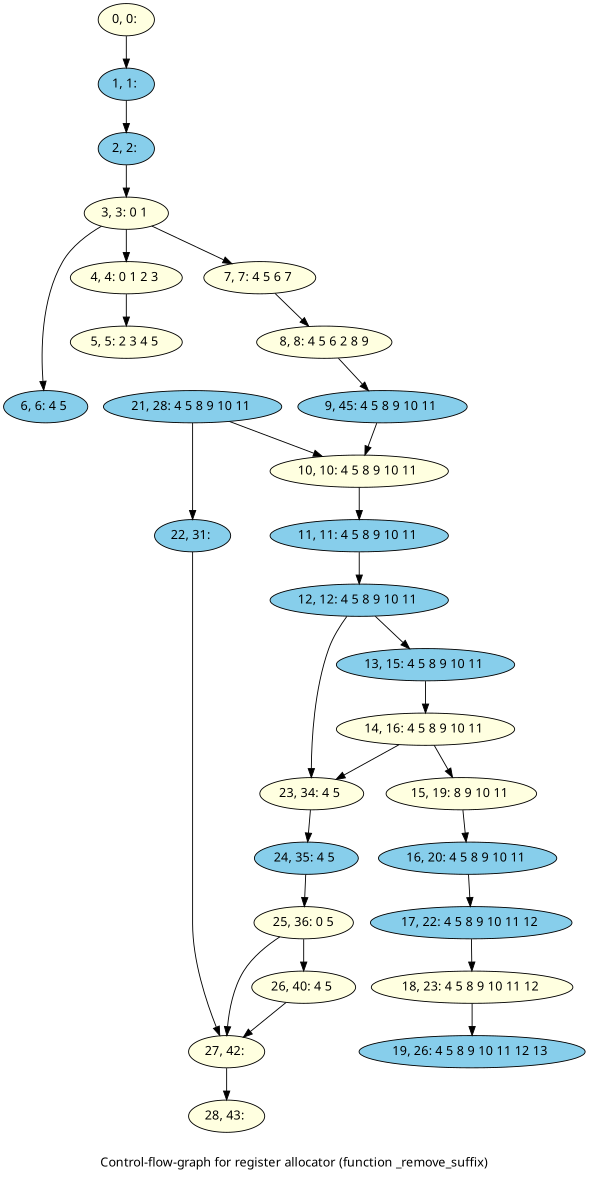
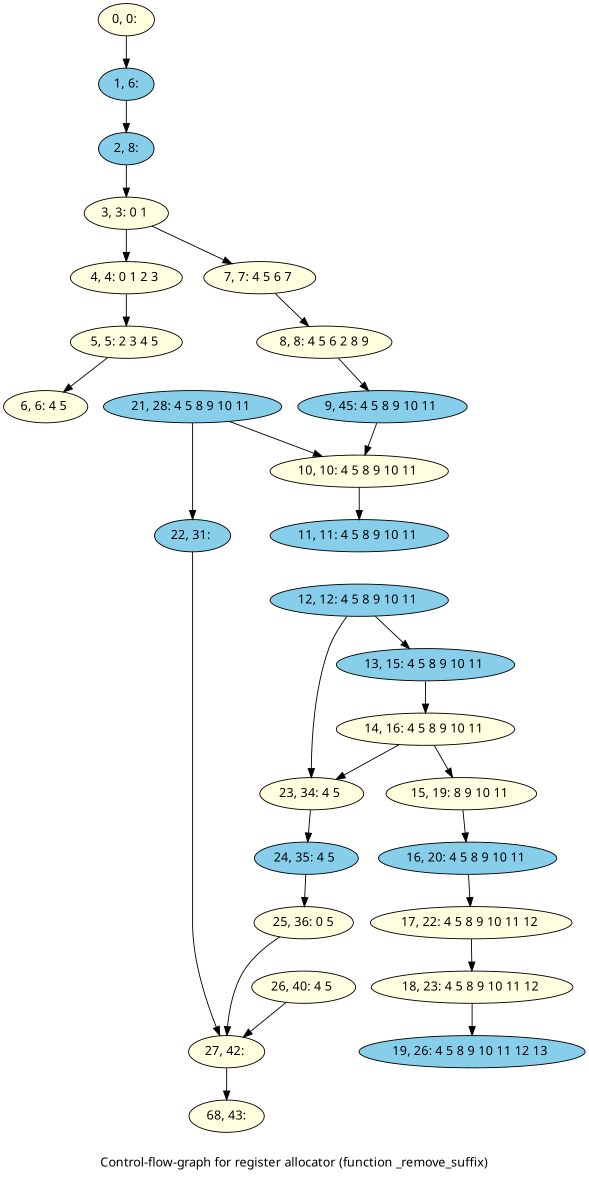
(126, 84) -> (126, 84)
(126, 149) -> (126, 149)
(50, 294) -> (89, 372)
(46, 407) -> (46, 407)
(359, 564) -> none
(471, 923) -> (471, 923)
(304, 951) -> none
(227, 1116) -> (227, 1116)
